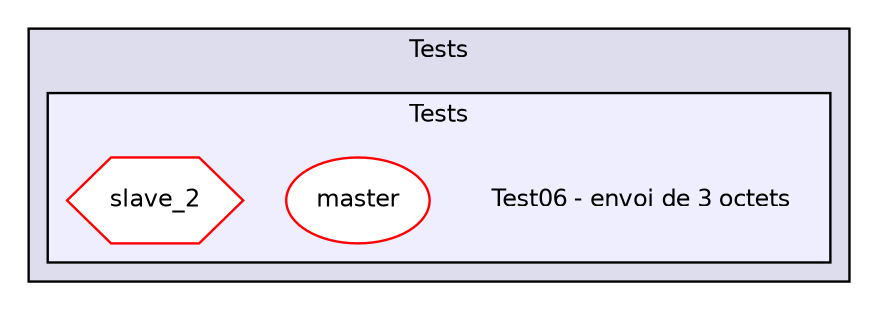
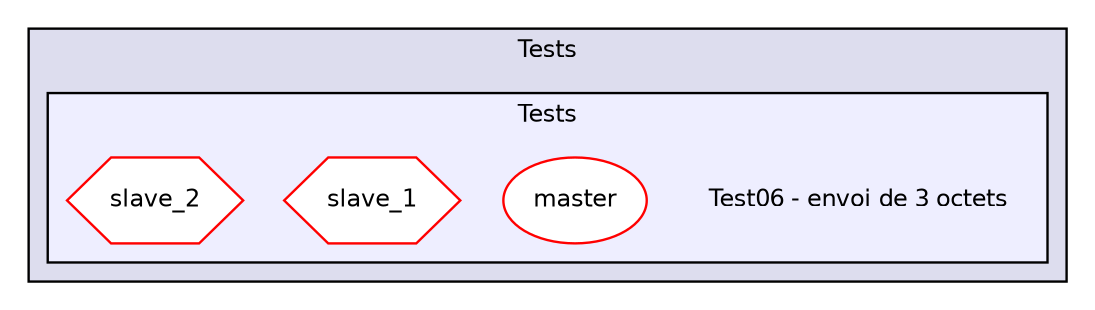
none -> (372, 200)
